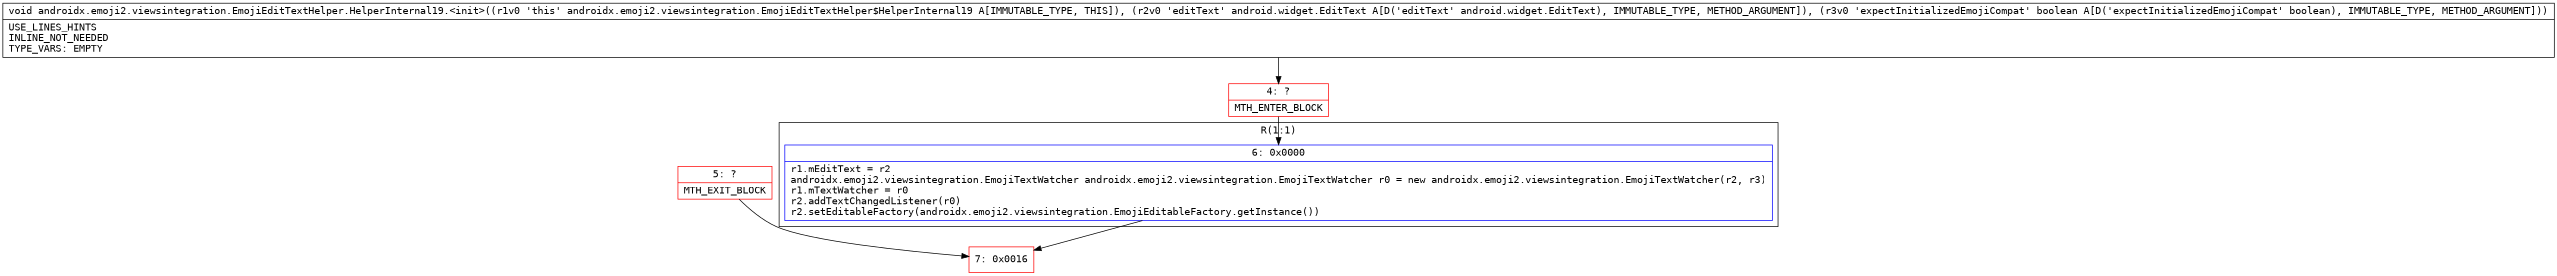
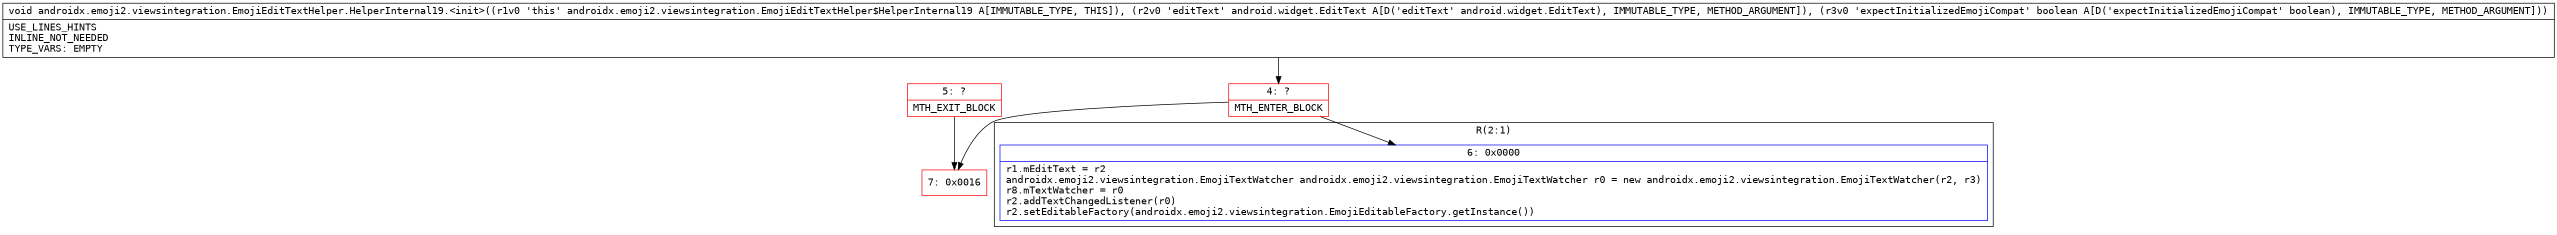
(1279, 131) -> (1494, 131)
(850, 191) -> (1065, 191)
(1092, 234) -> (1084, 109)
